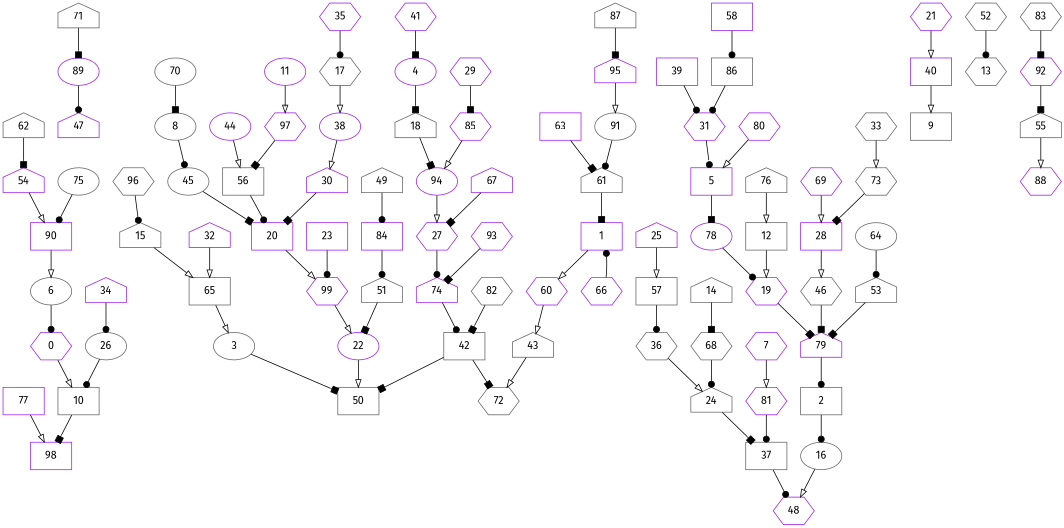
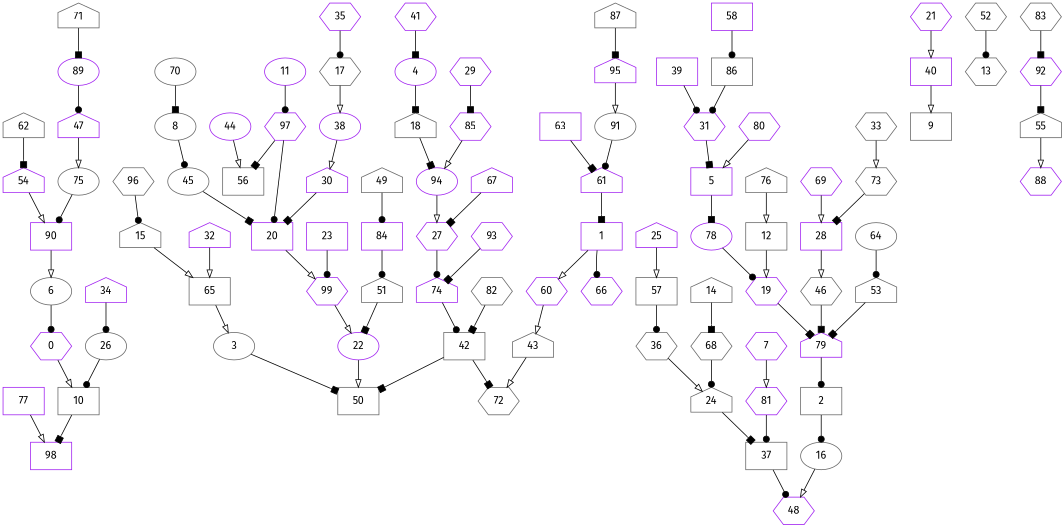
(285, 96) -> (285, 96)
none -> (79, 149)
(708, 150) -> (708, 150)
(602, 181) -> (602, 181)
(256, 206) -> (279, 178)
(607, 267) -> (596, 261)
